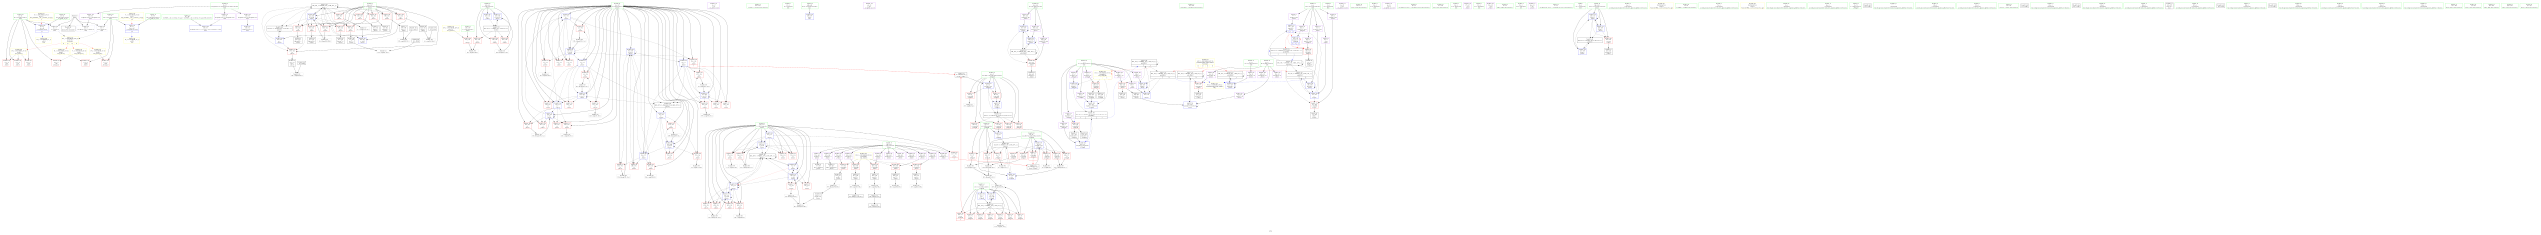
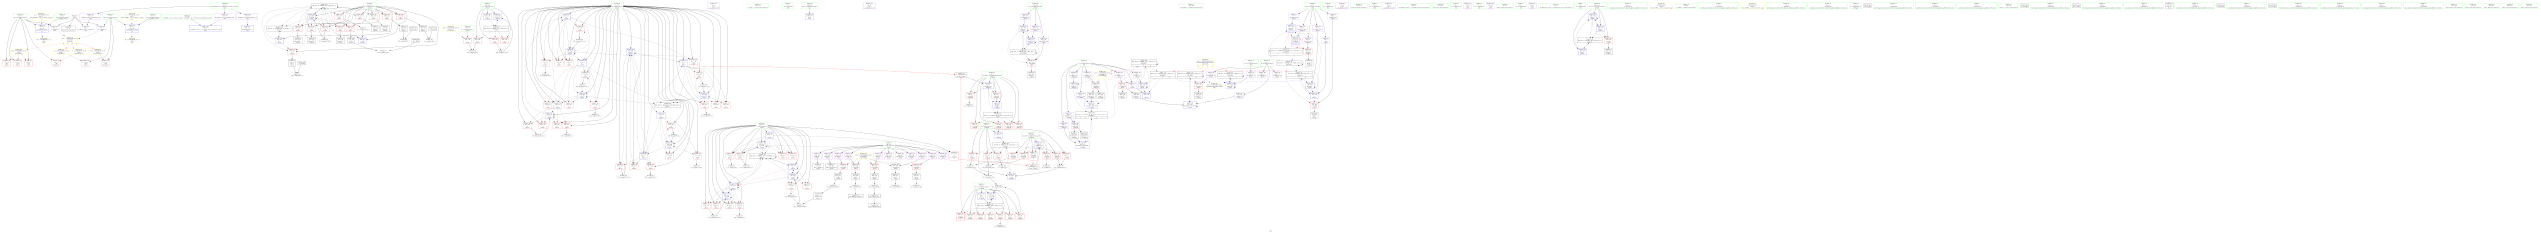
(1000, 139) -> (1023, 145)
